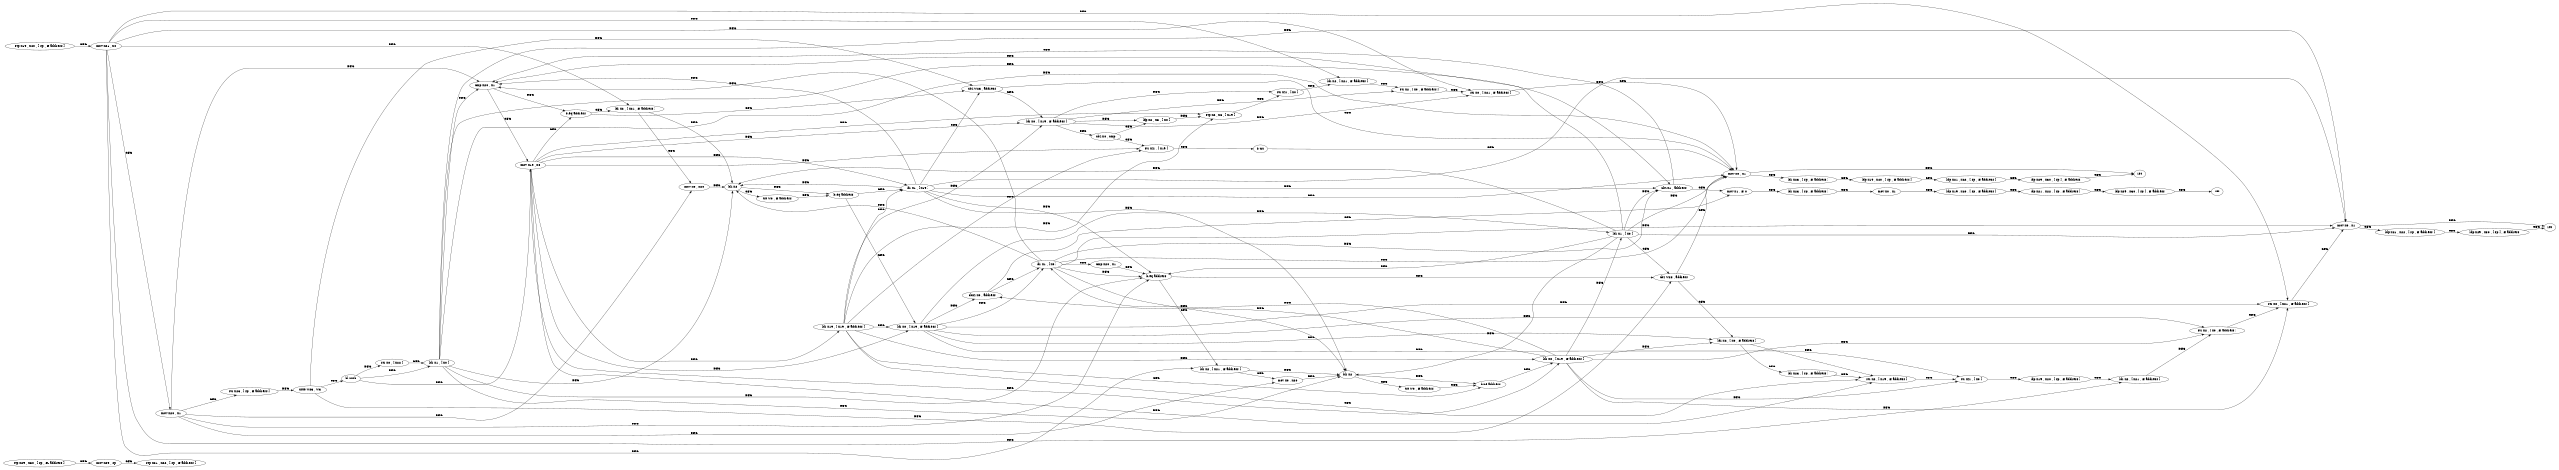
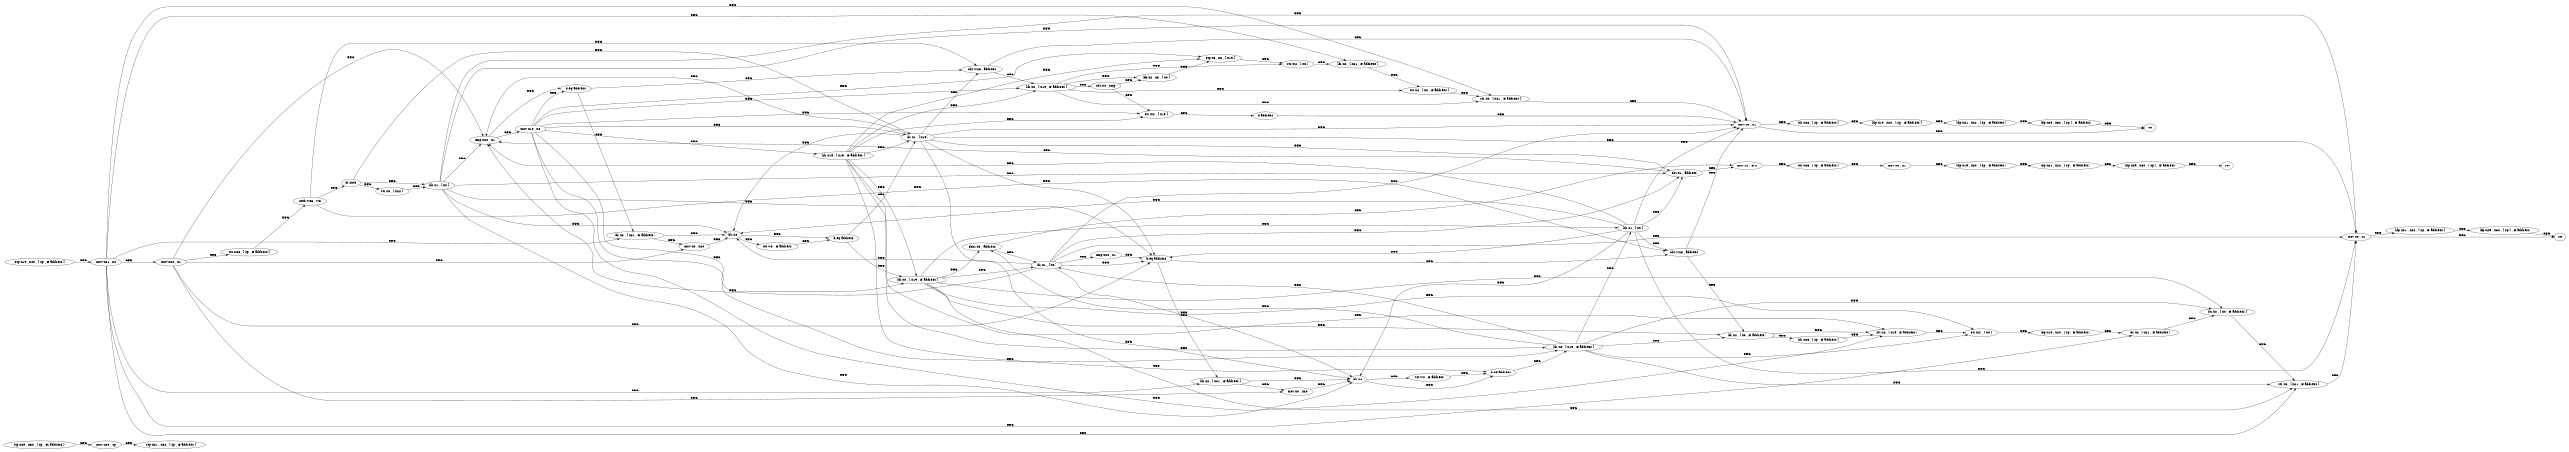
(1260, 149) -> (1266, 116)
(514, 346) -> (611, 52)
